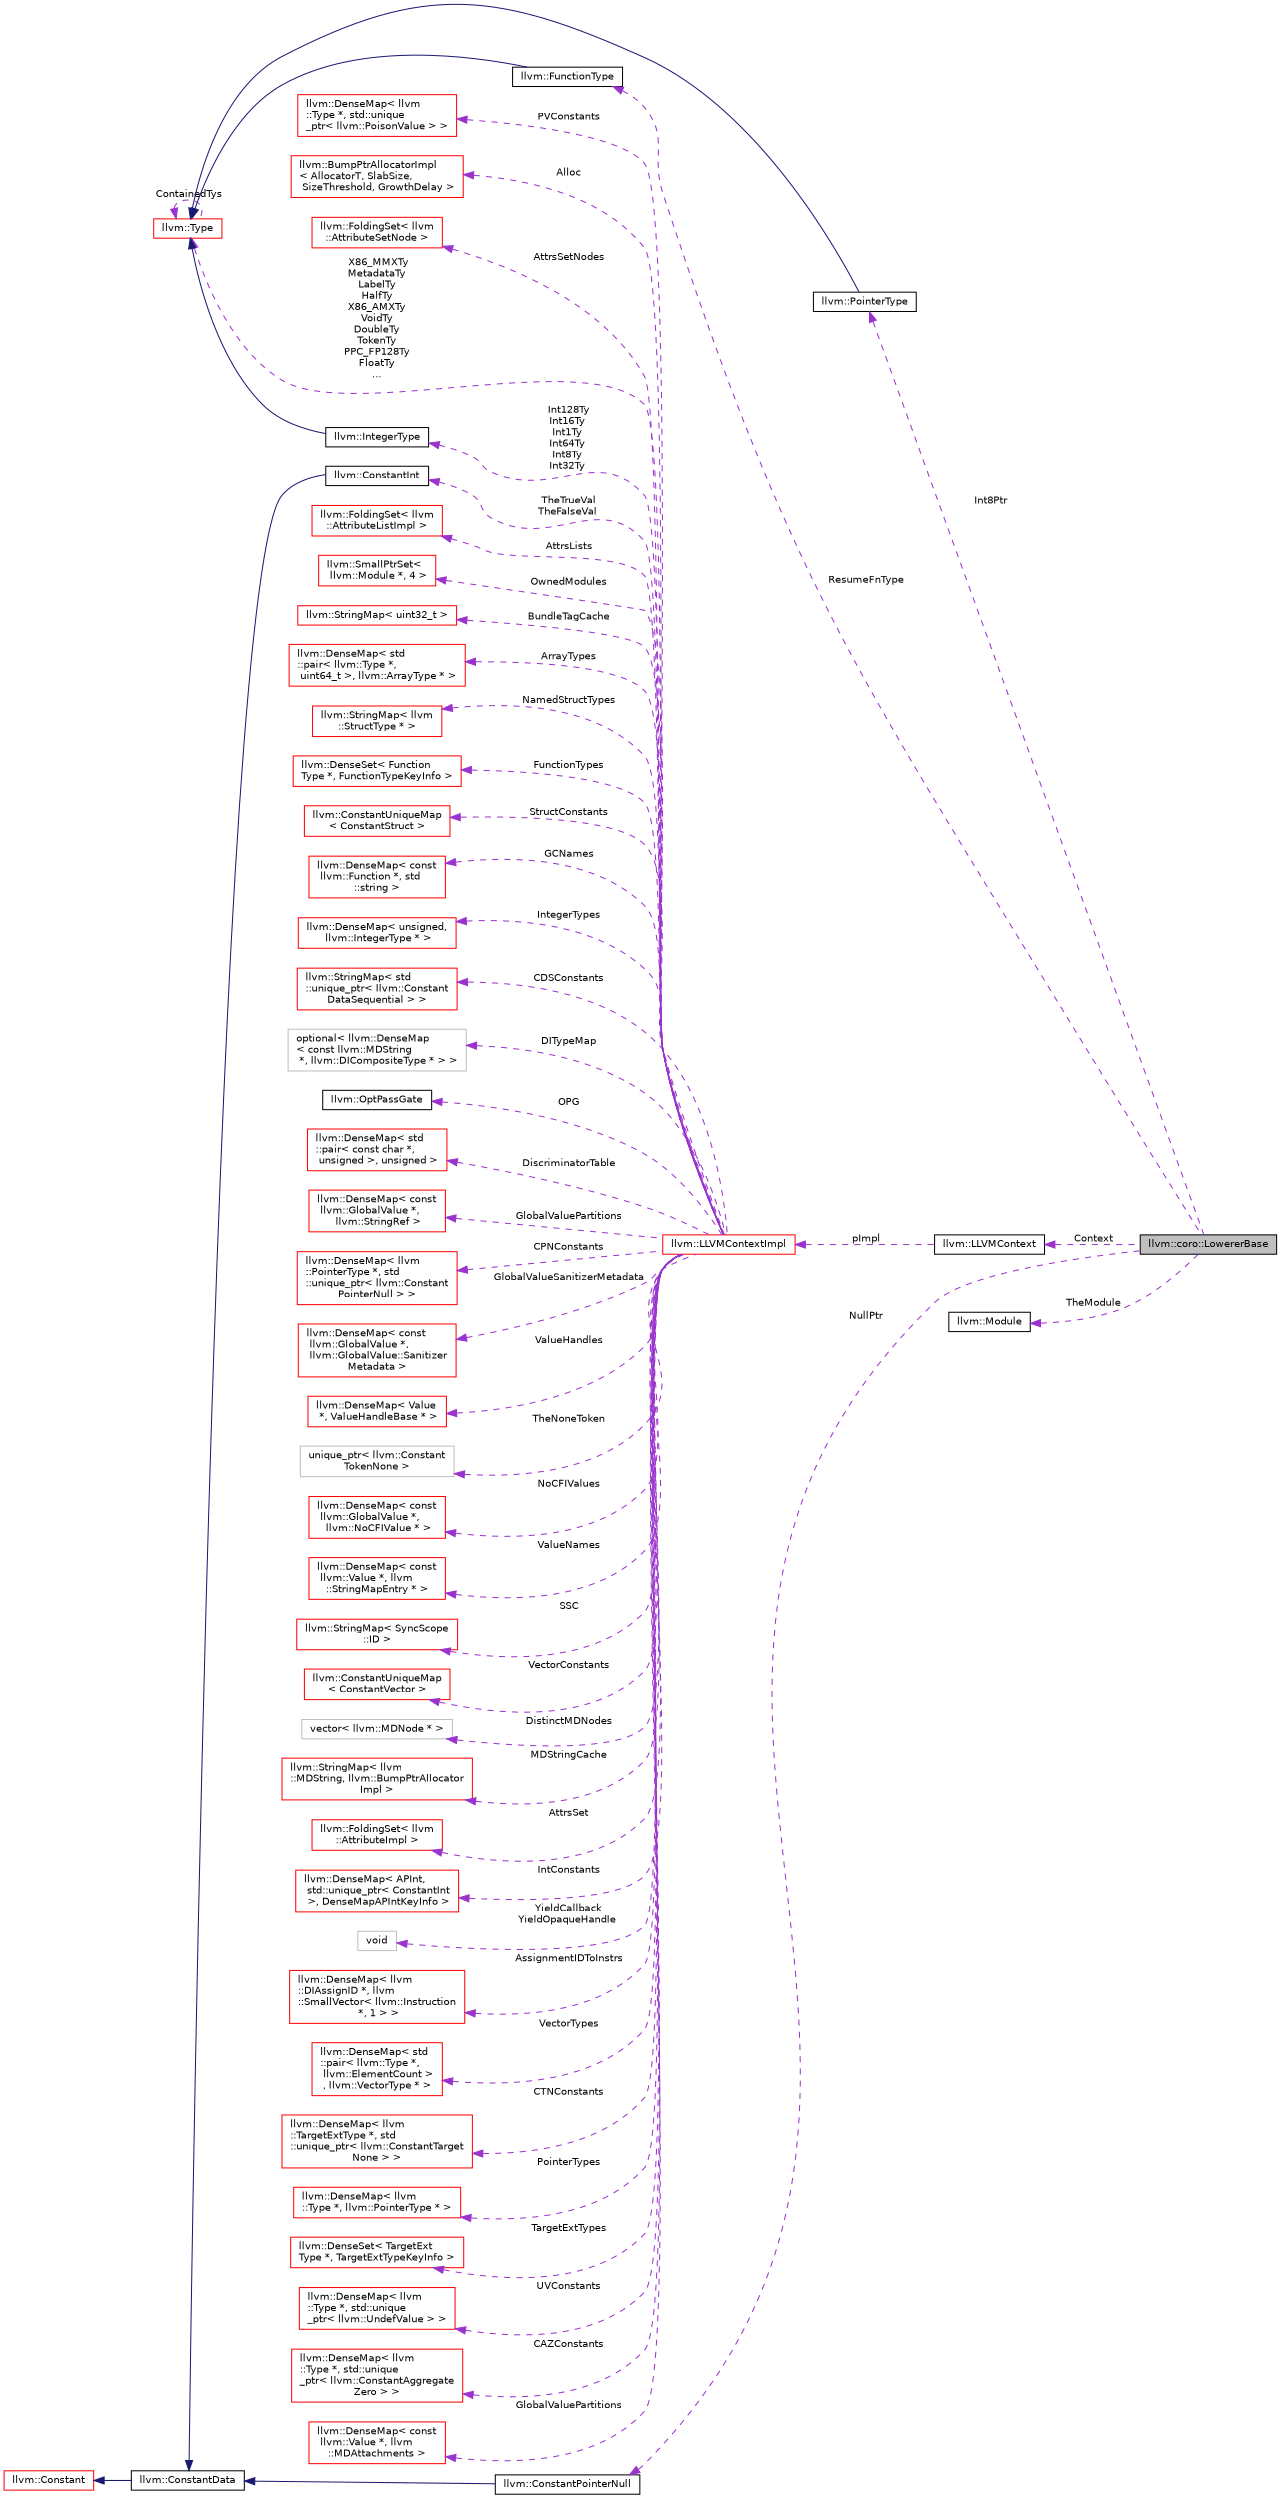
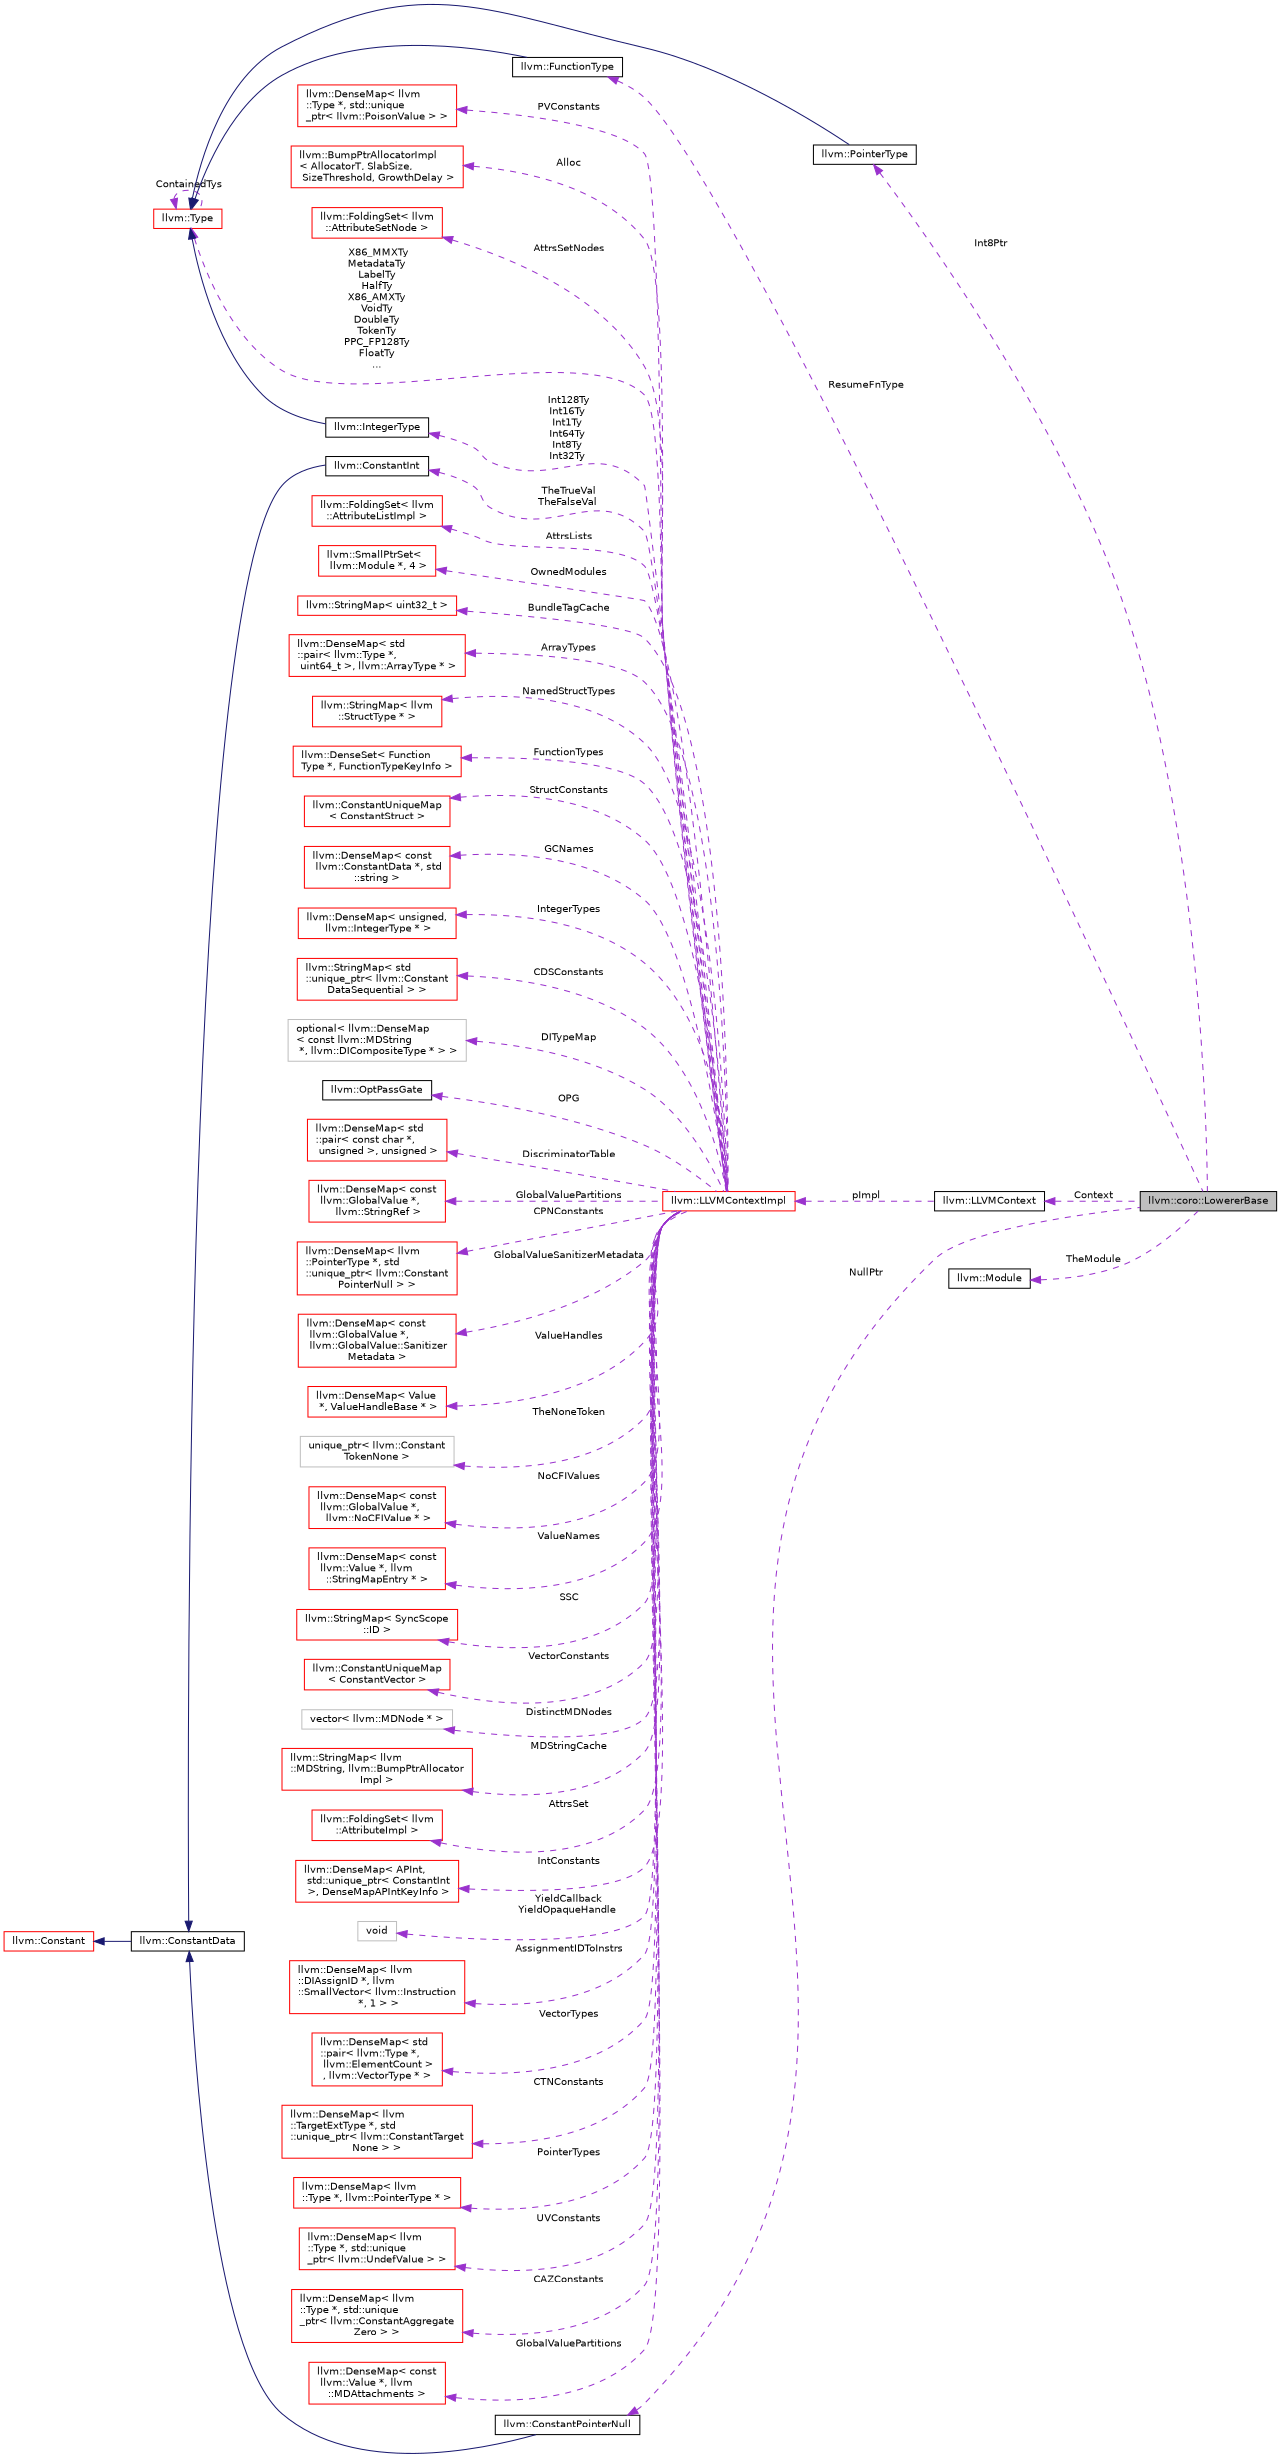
(377, 877) -> (377, 867)
(377, 2252) -> none
